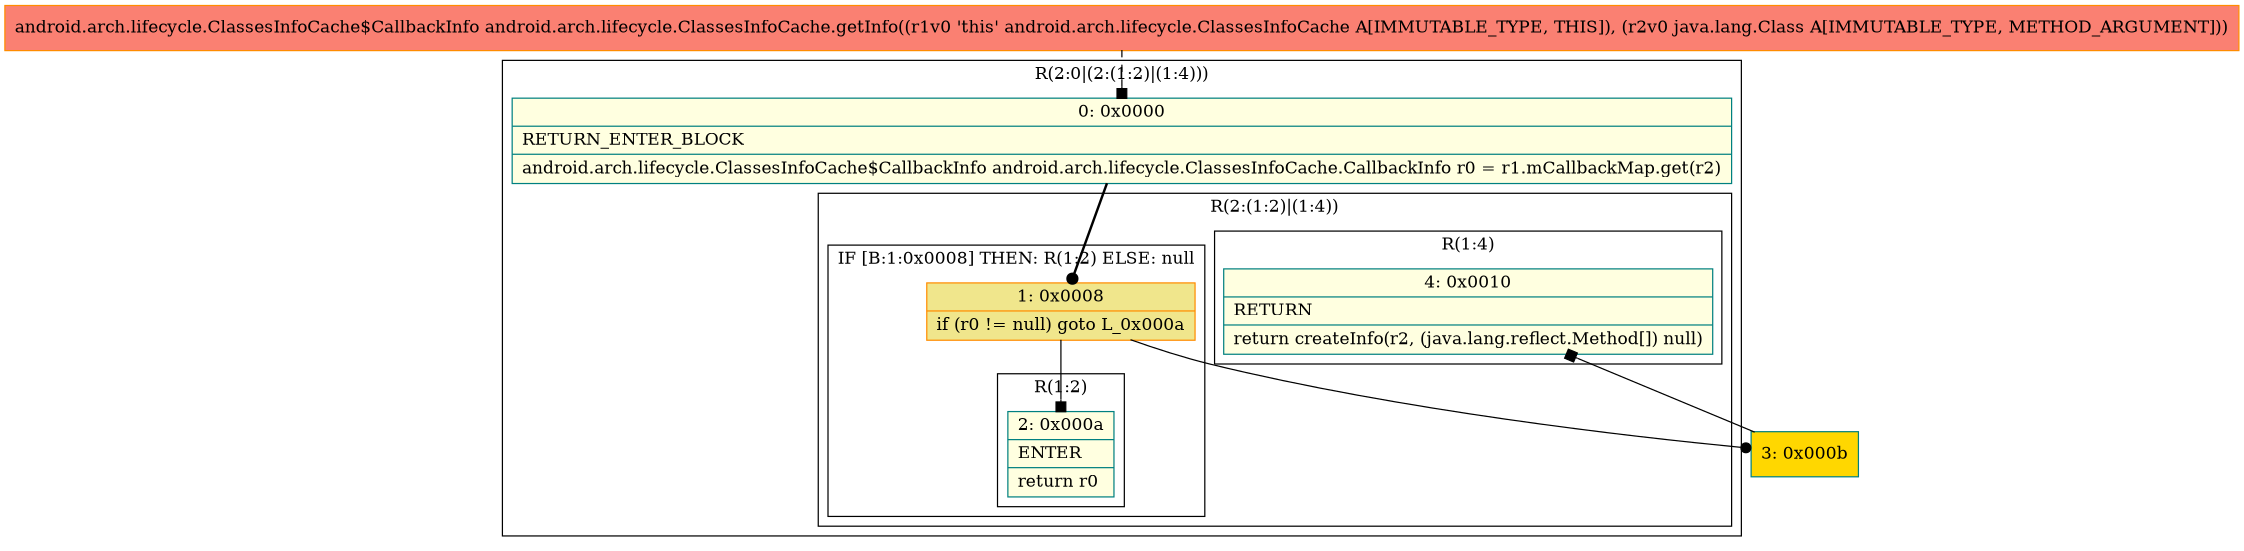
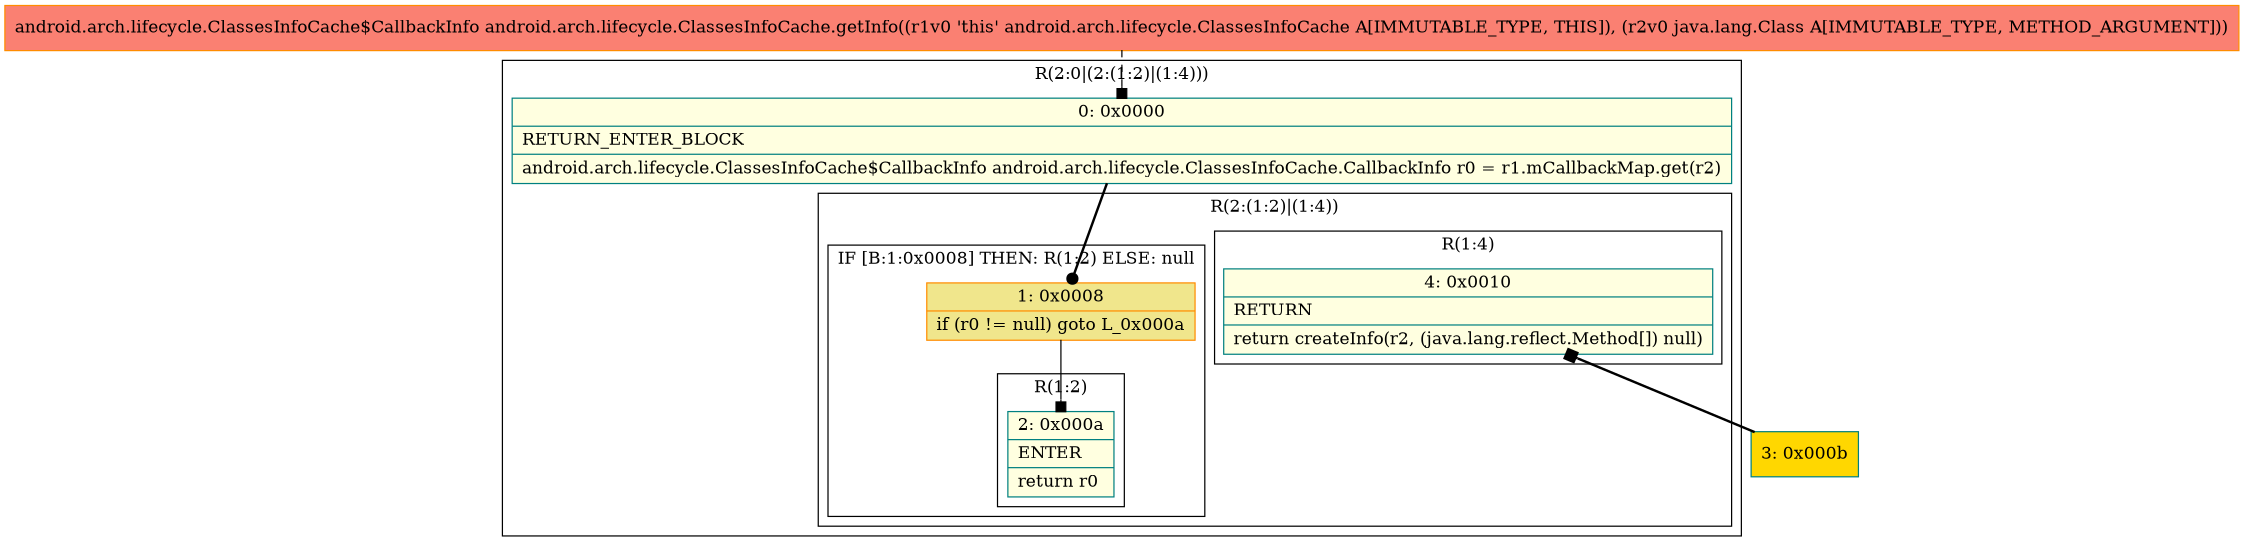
(1666, 395) -> (1666, 395)
(1433, 408) -> none
